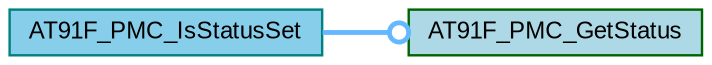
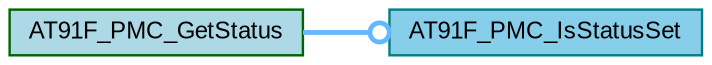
(356, 32) -> (336, 32)
